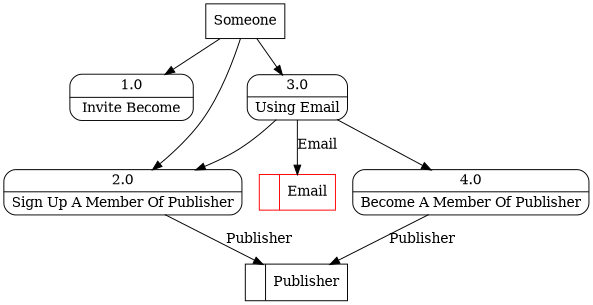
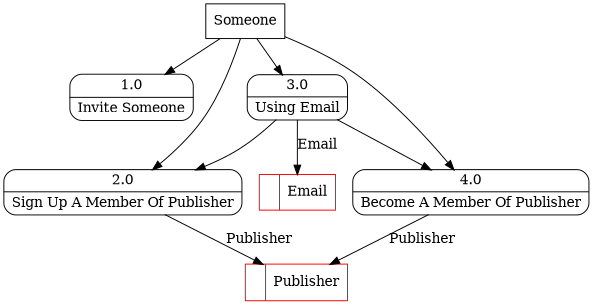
none -> (375, 89)
(132, 108) -> (132, 108)
(296, 282) -> (296, 282)
